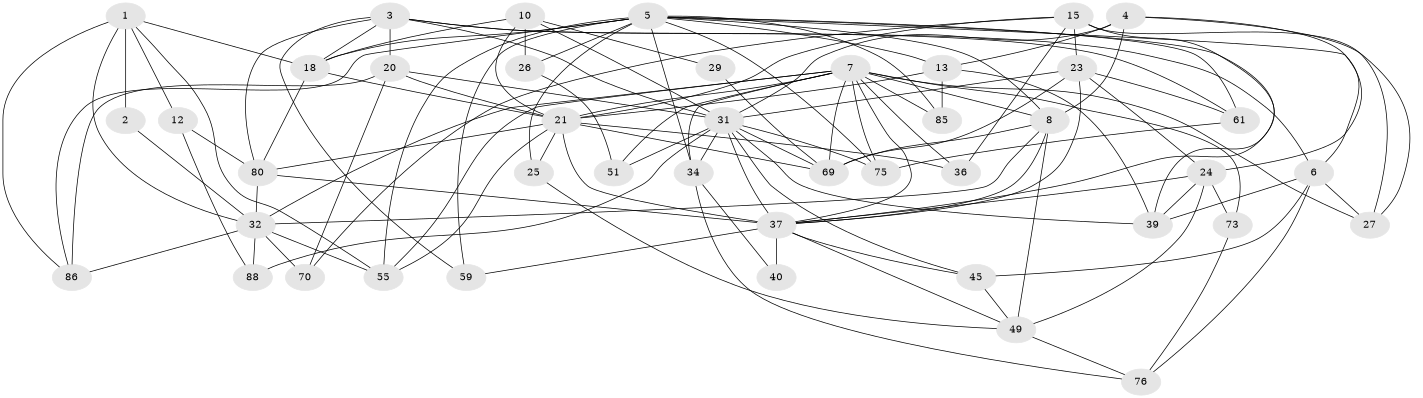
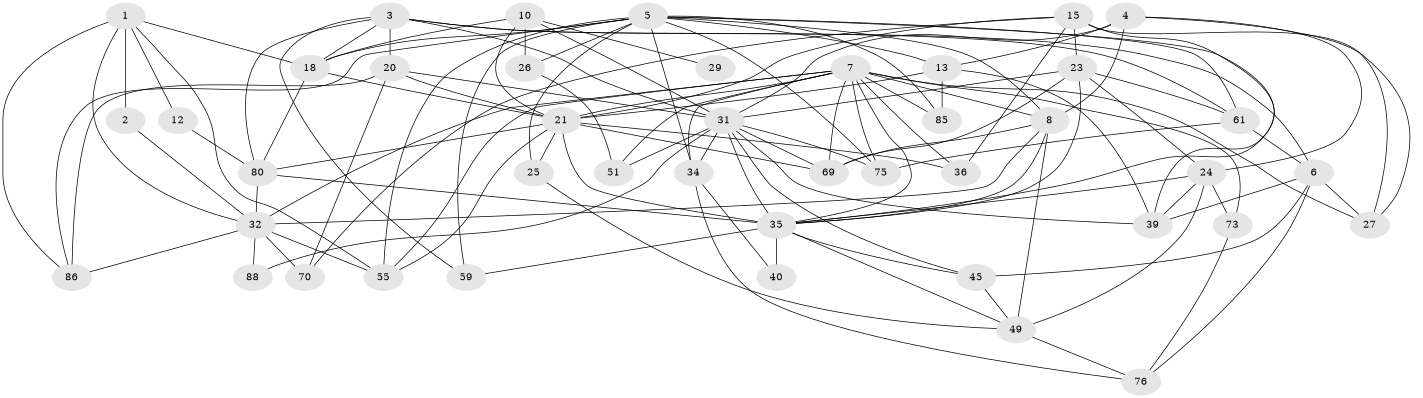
(1206, 42) -> (1277, 147)
(770, 123) -> none
(211, 201) -> none
(777, 225) -> (777, 225)
